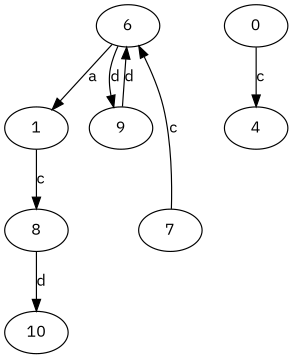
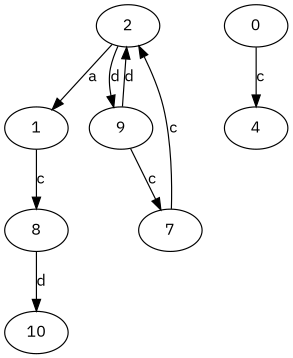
(128, 26) -> (128, 26)
none -> (143, 174)
